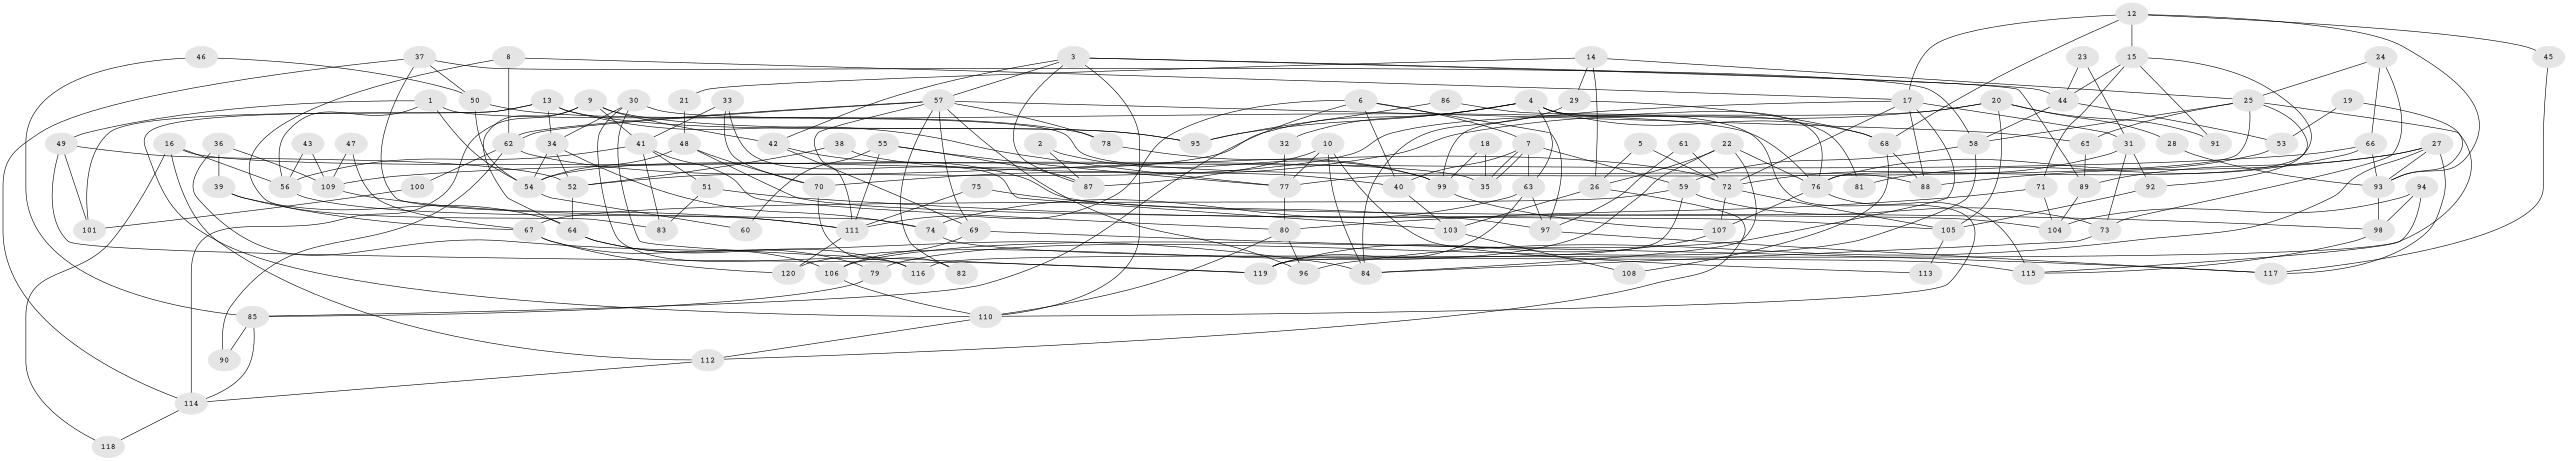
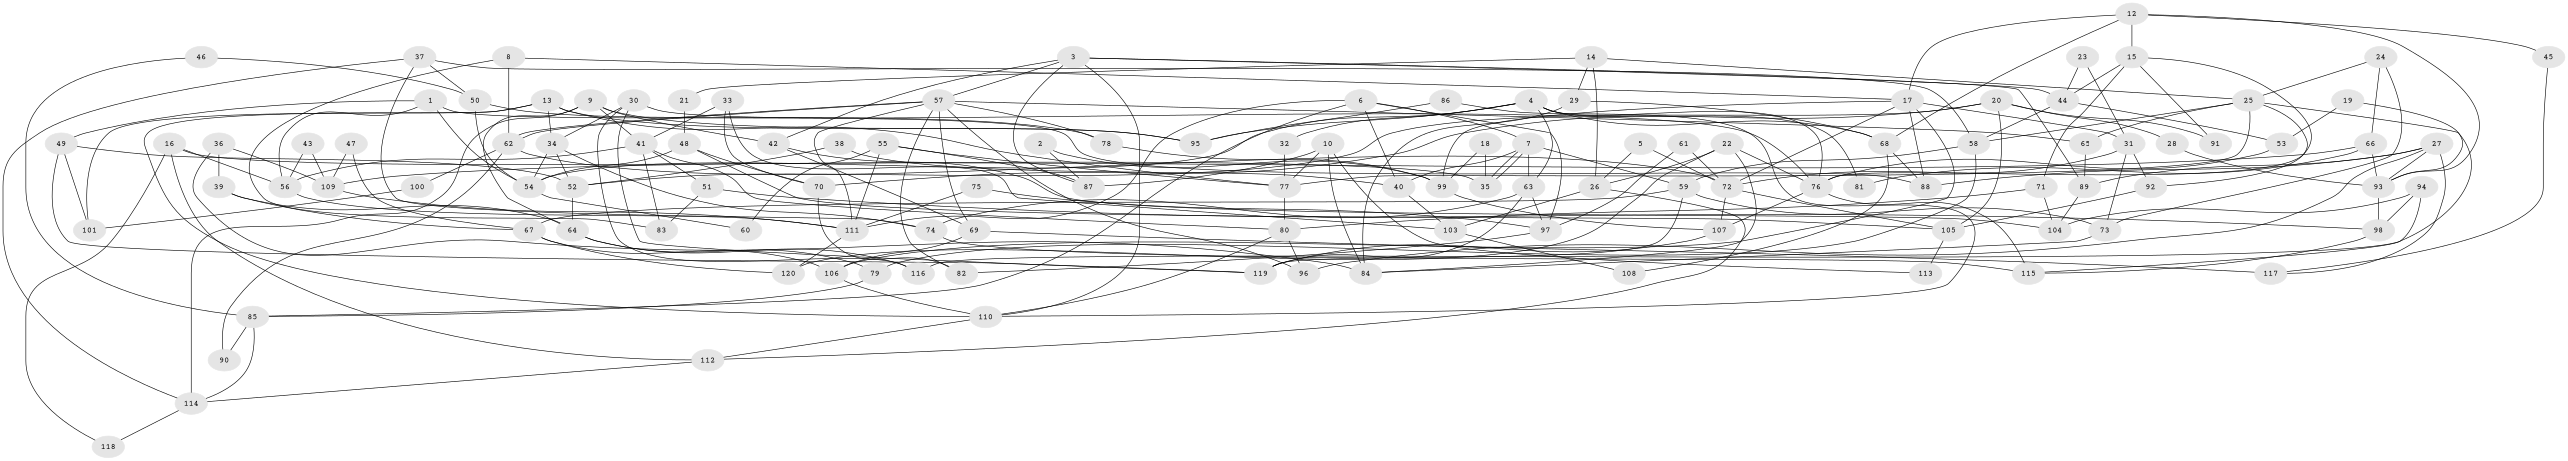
(1752, 244) -> (1227, 260)
